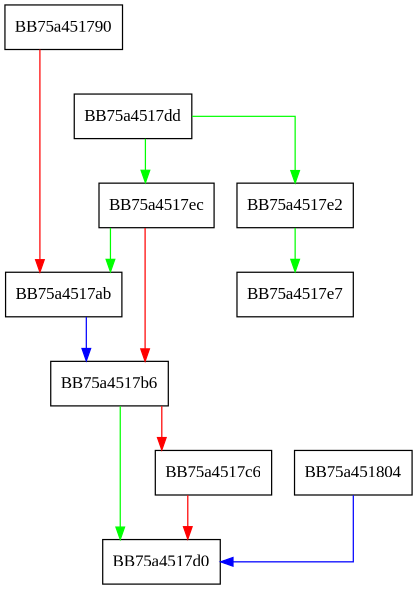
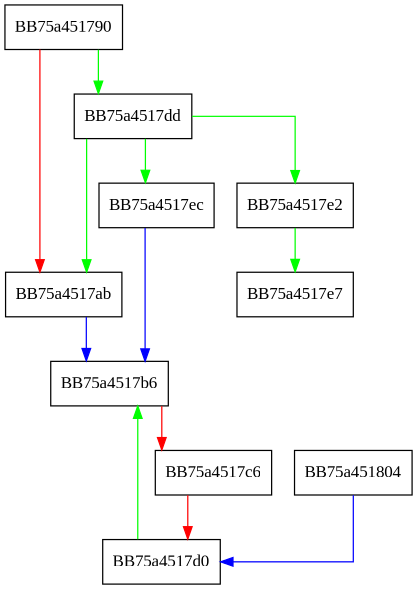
none -> (98, 65)
(110, 244) -> (87, 199)
(145, 288) -> (145, 288)
(120, 467) -> (138, 479)
